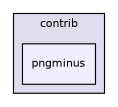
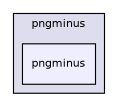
(59, 24) -> (59, 24)
